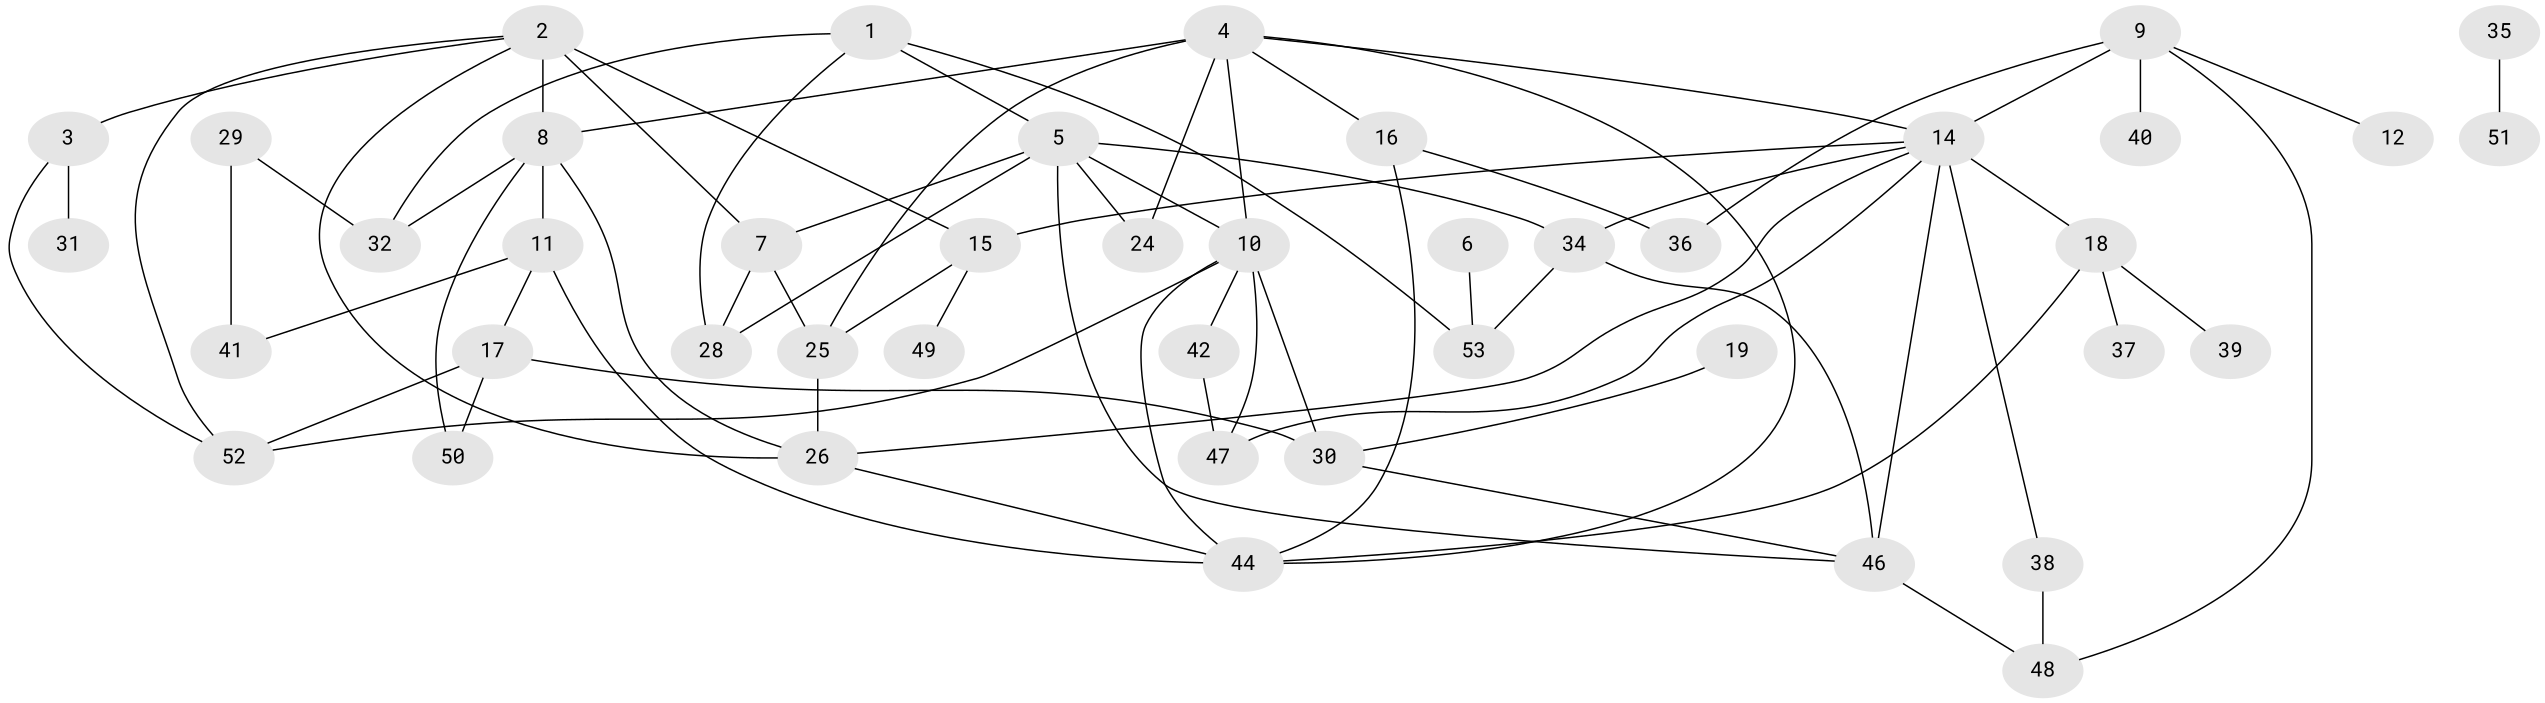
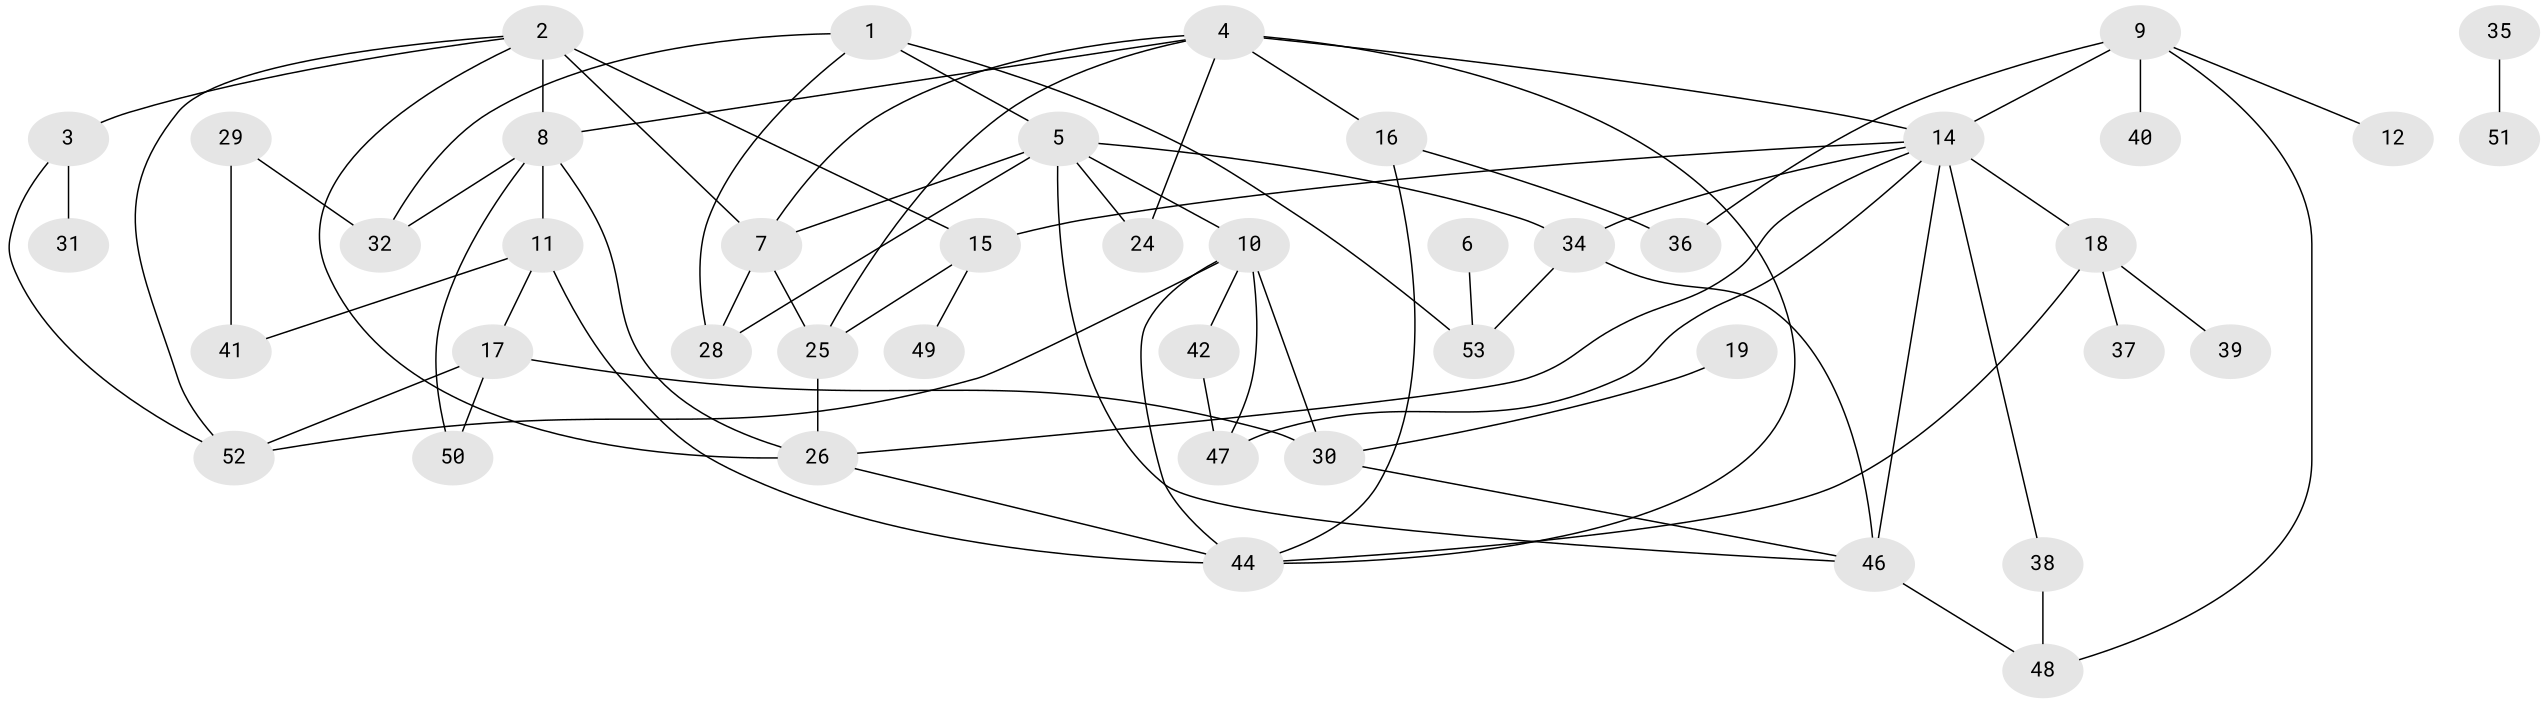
(1237, 139) -> (935, 88)
